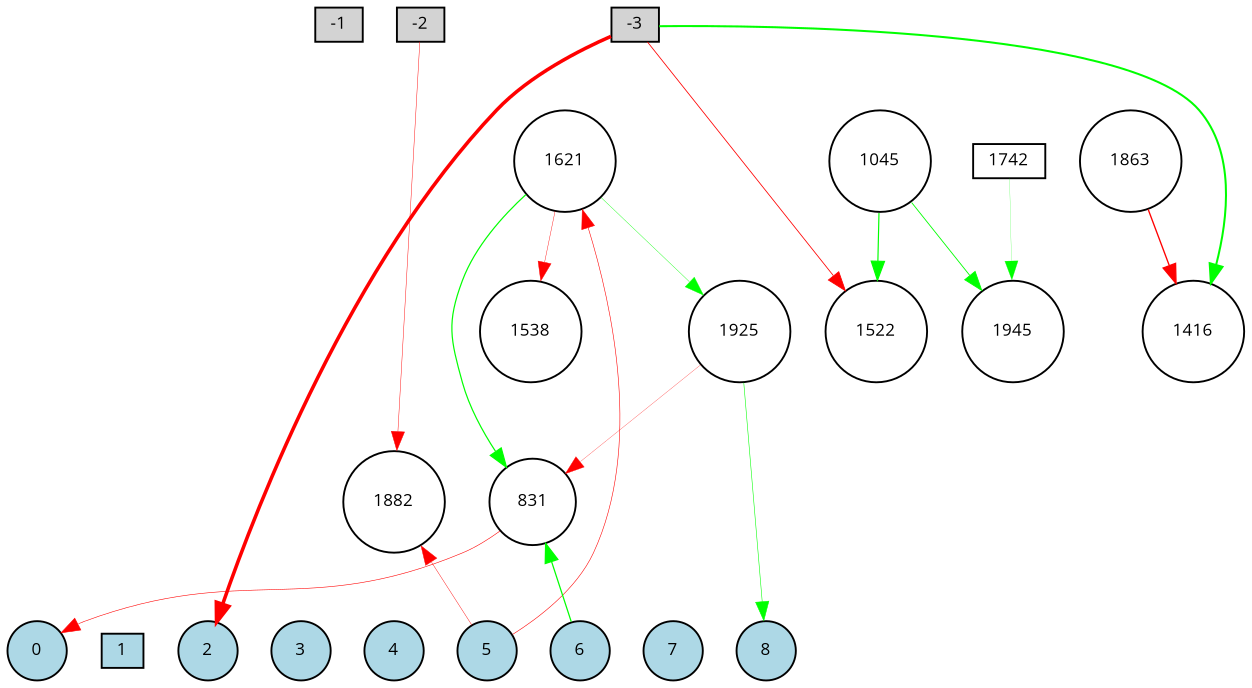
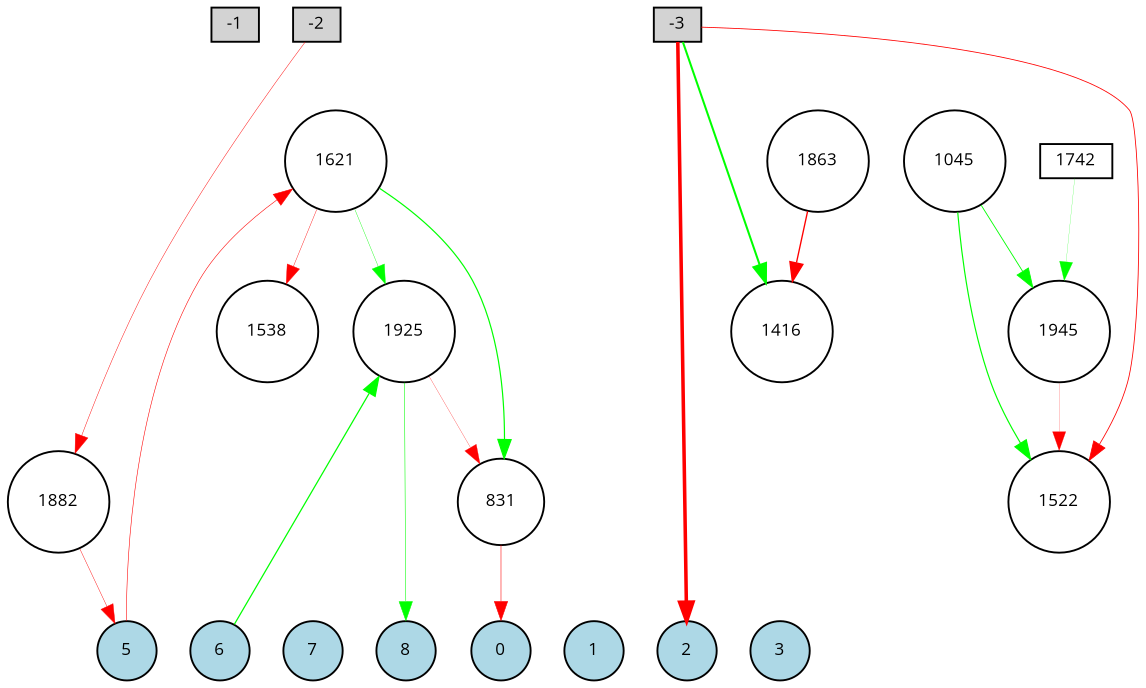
none -> (1059, 407)
(558, 583) -> (302, 509)
(452, 594) -> (93, 578)
(123, 651) -> (594, 651)
(394, 651) -> none
